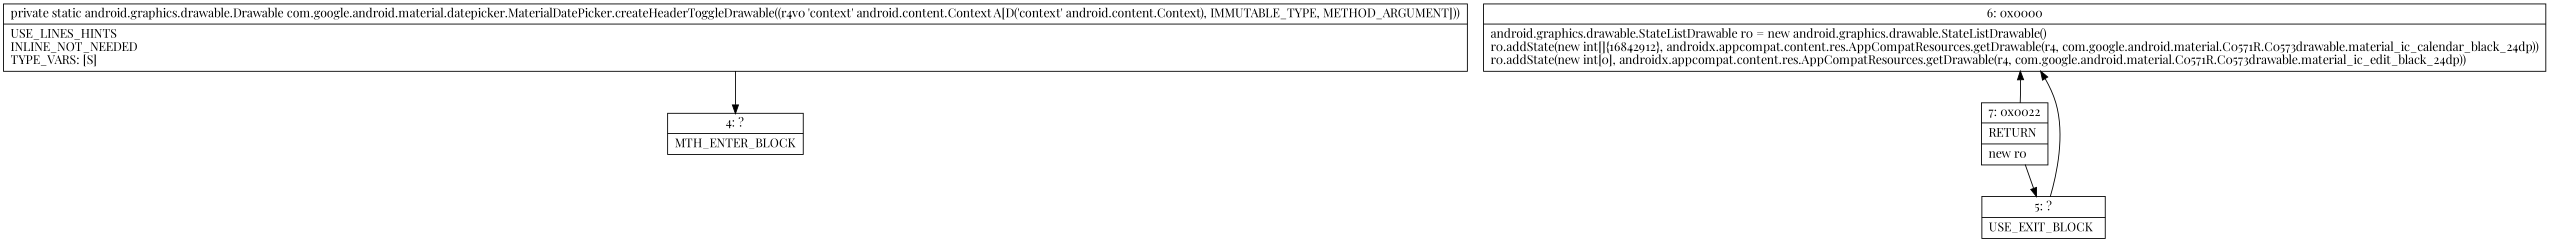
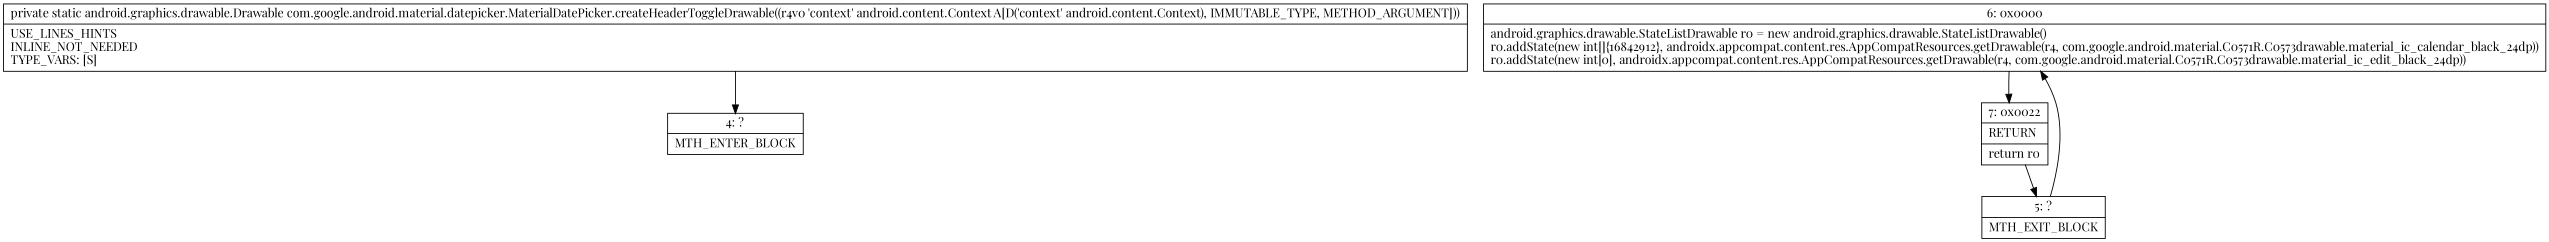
(2021, 91) -> (2009, 83)
(2008, 154) -> (2014, 154)
(2041, 228) -> (2044, 228)
